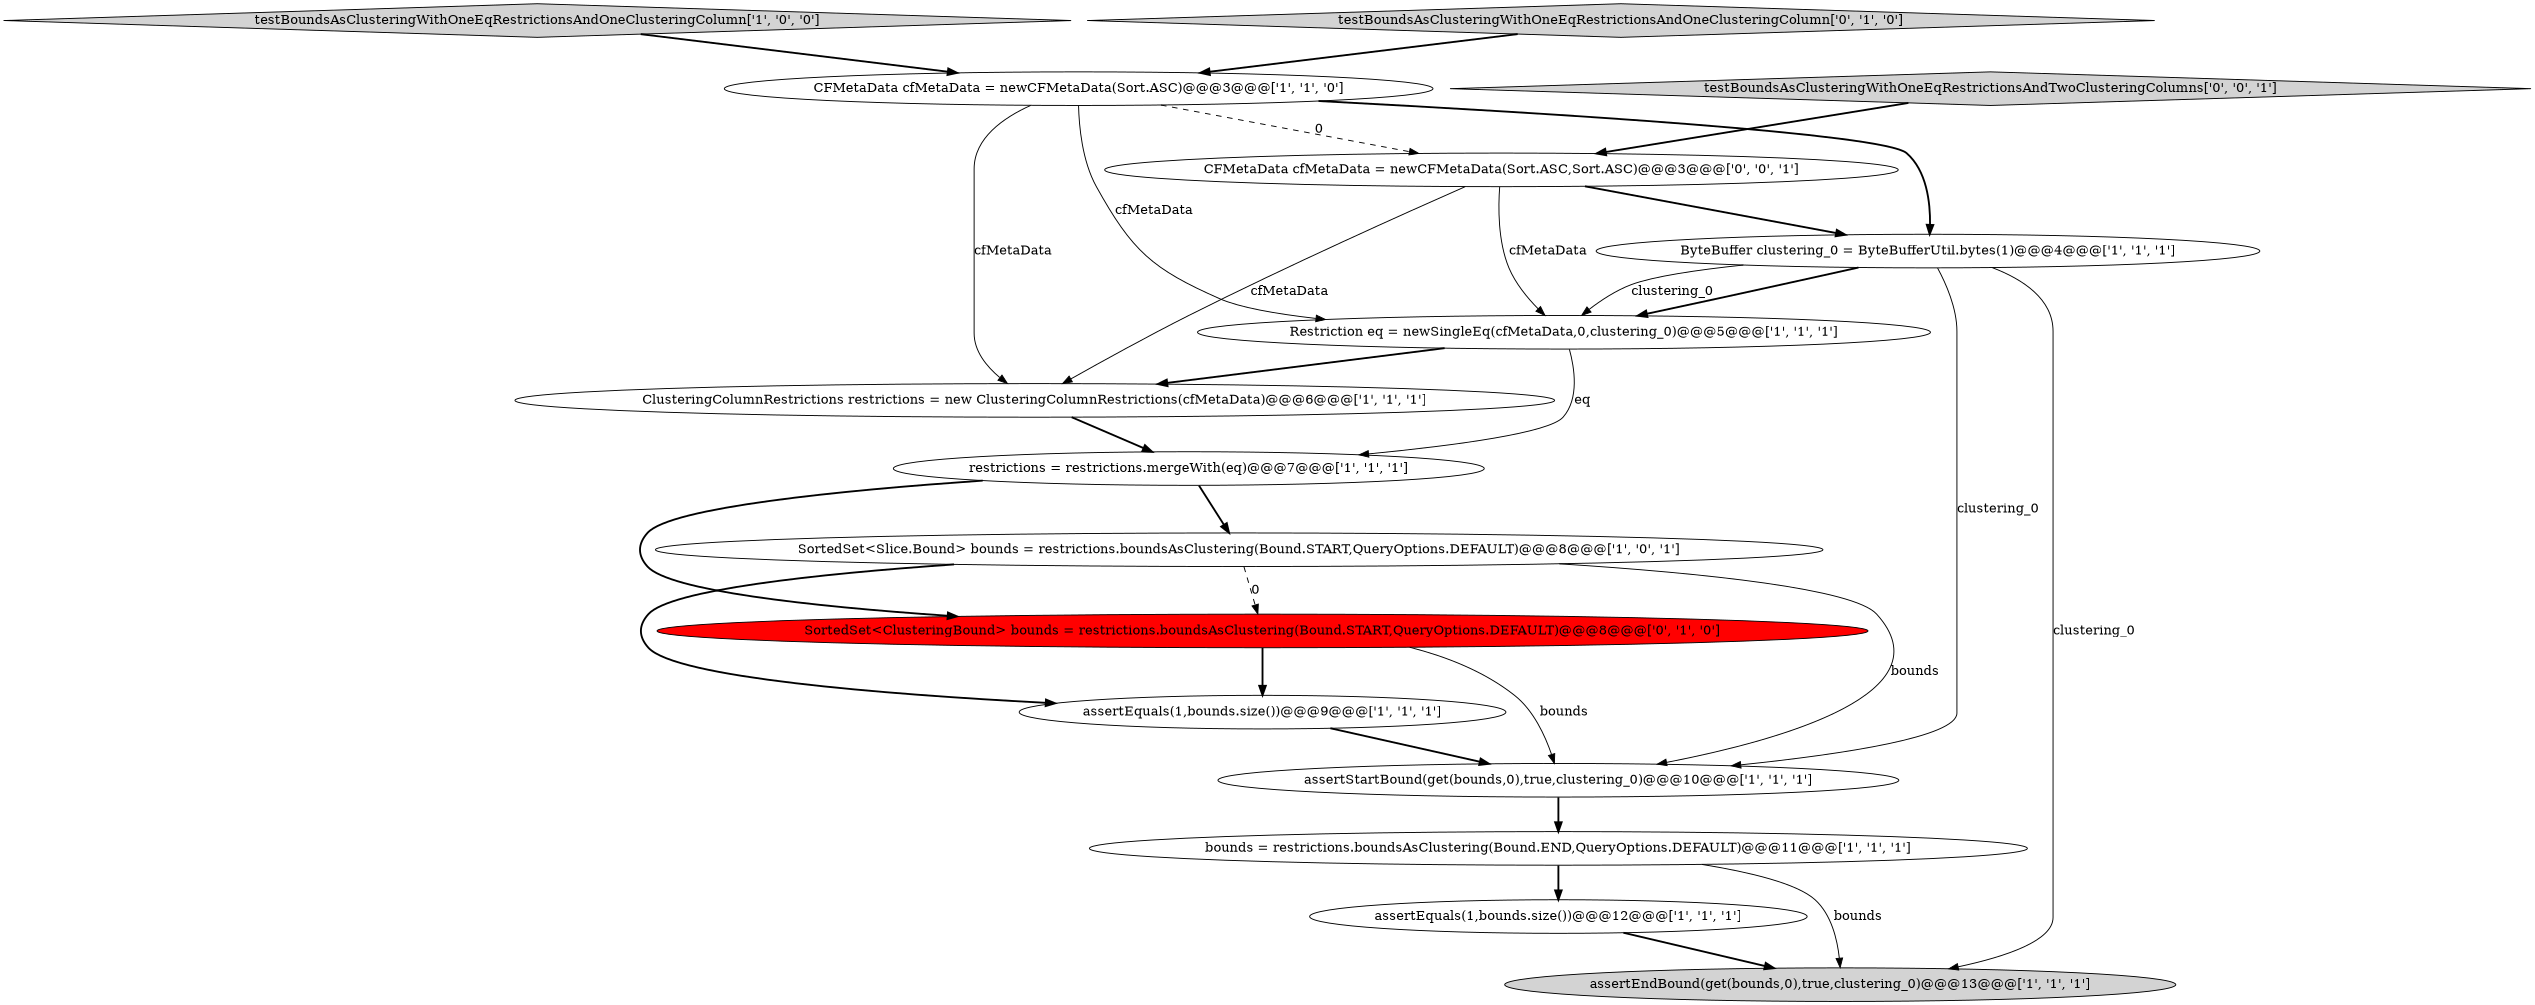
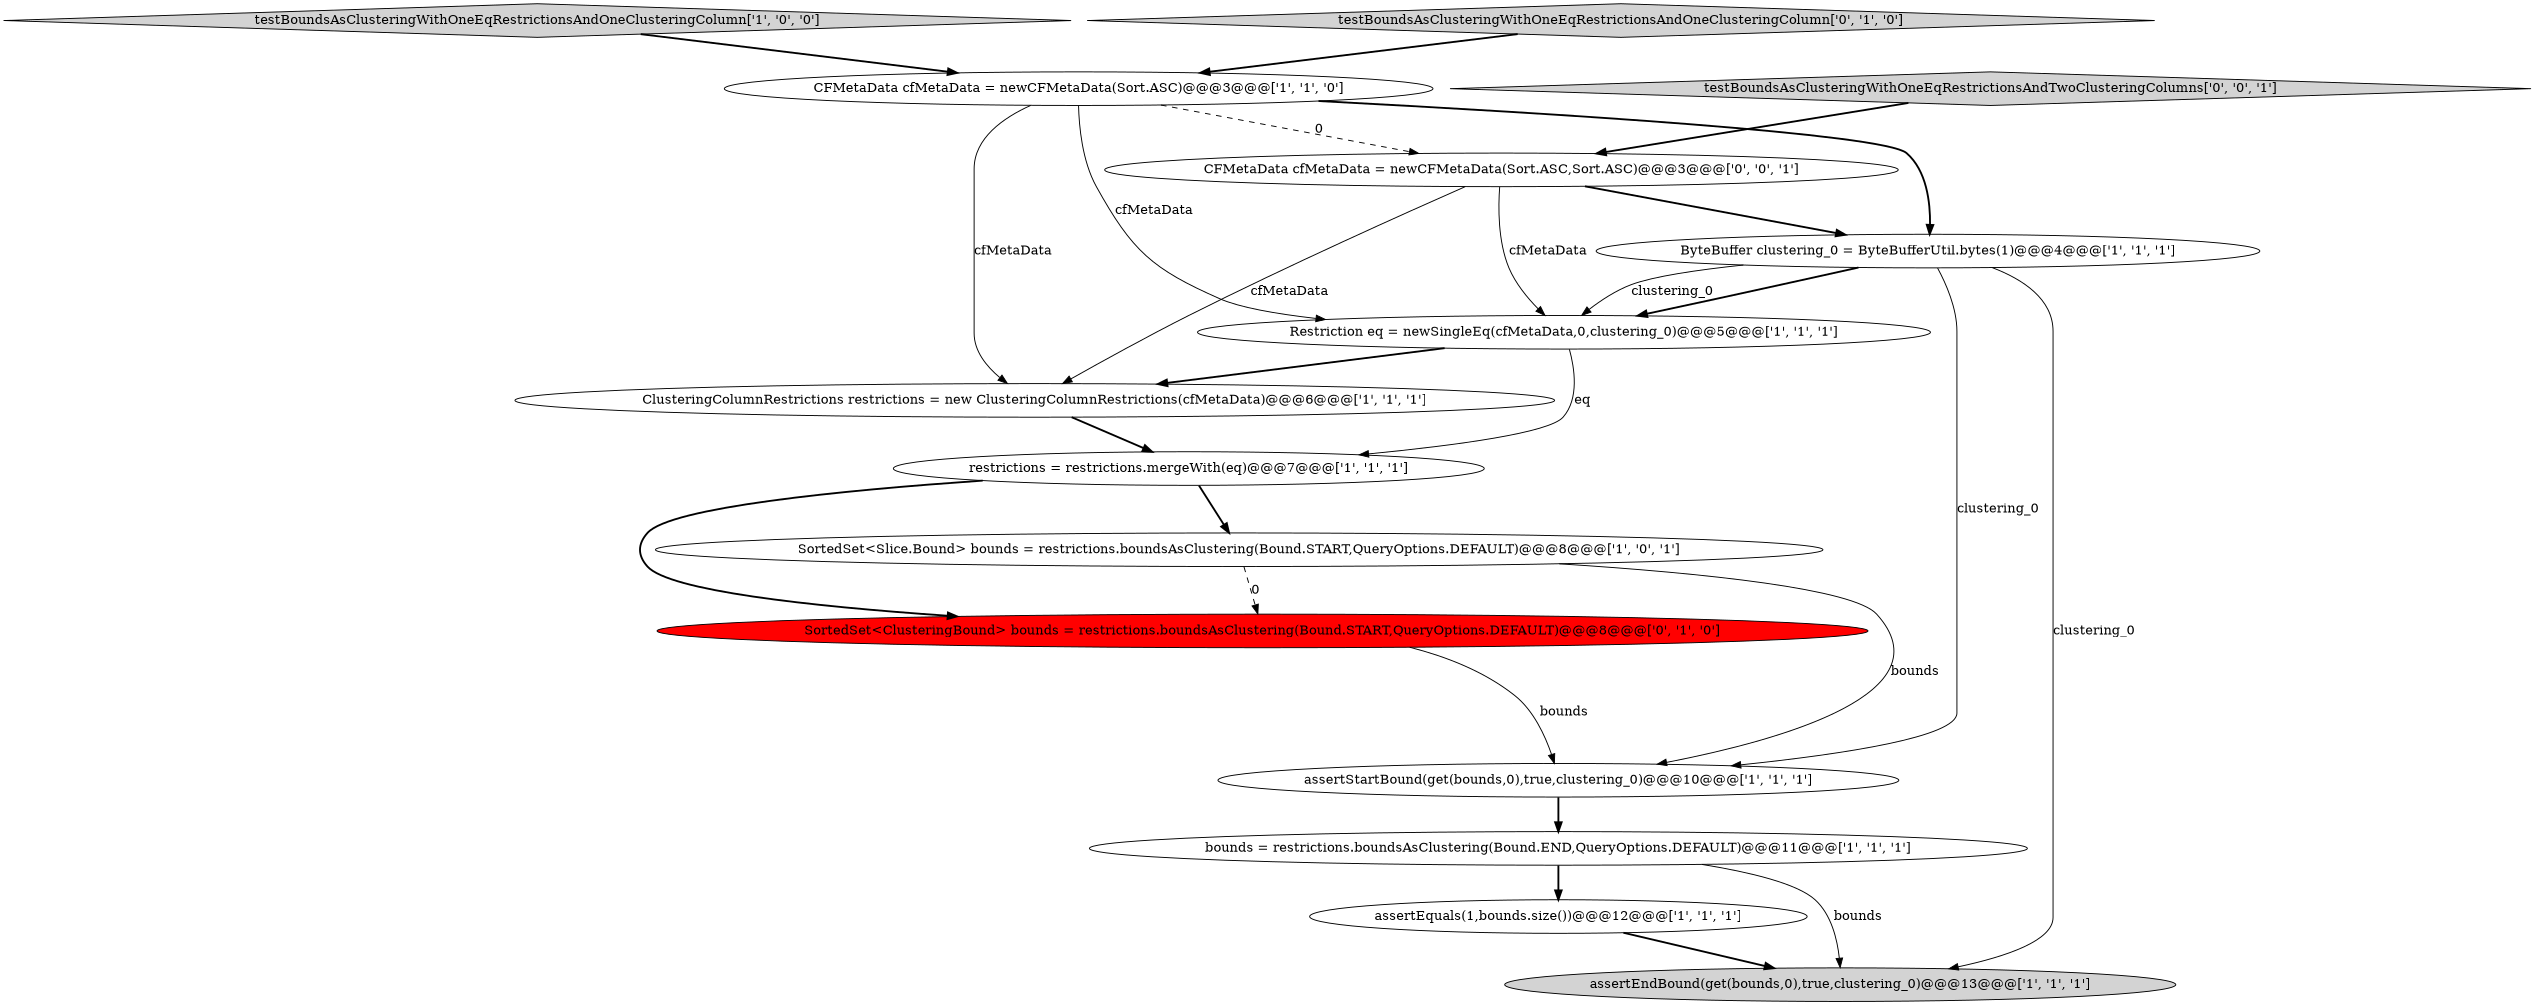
(1263, 712) -> none
